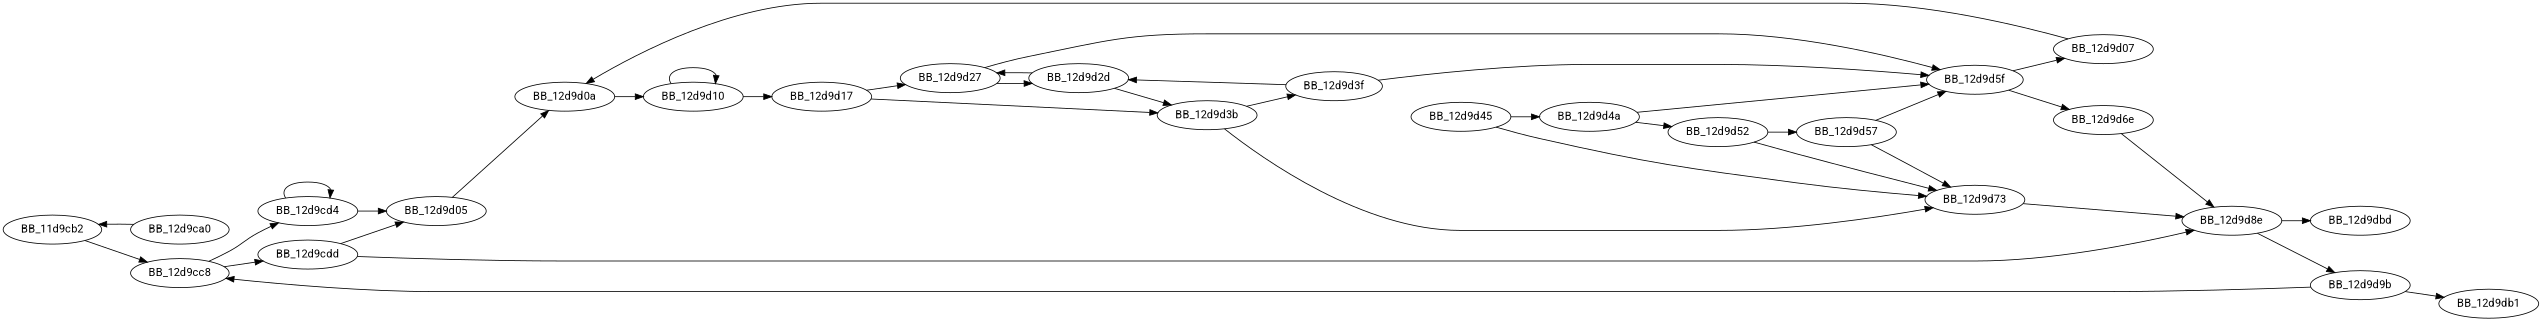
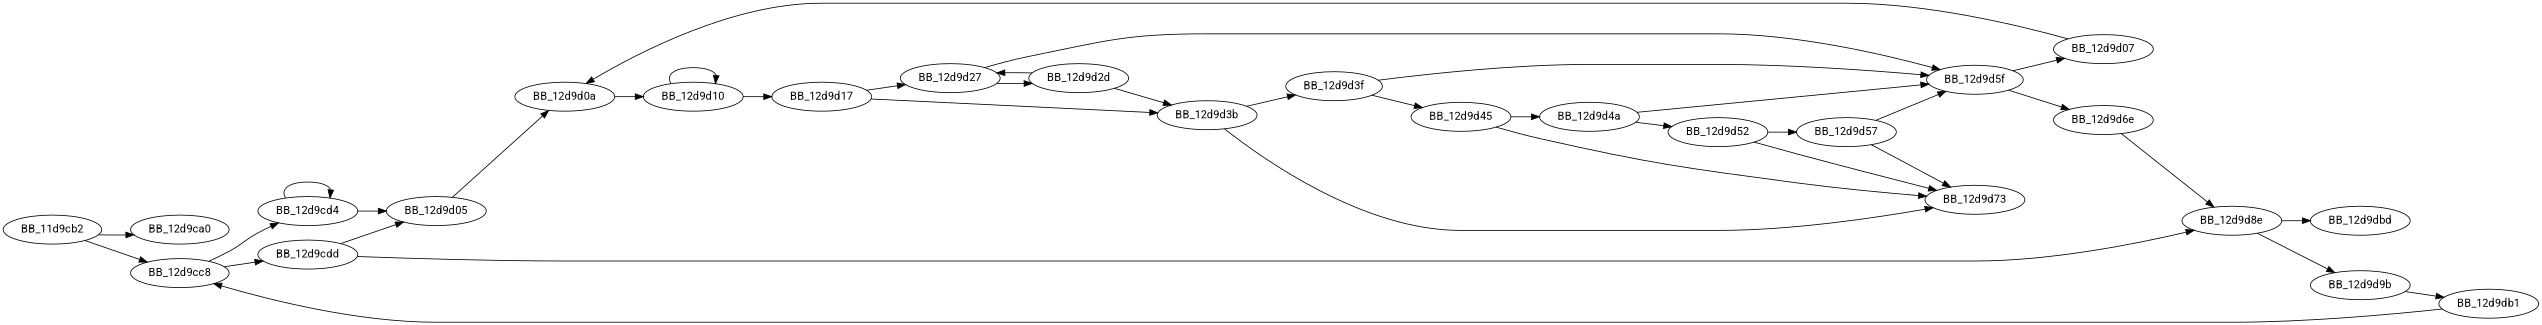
(1211, 82) -> (1393, 100)
(2099, 210) -> none
(120, 224) -> (112, 235)
(1272, 292) -> (1330, 322)
